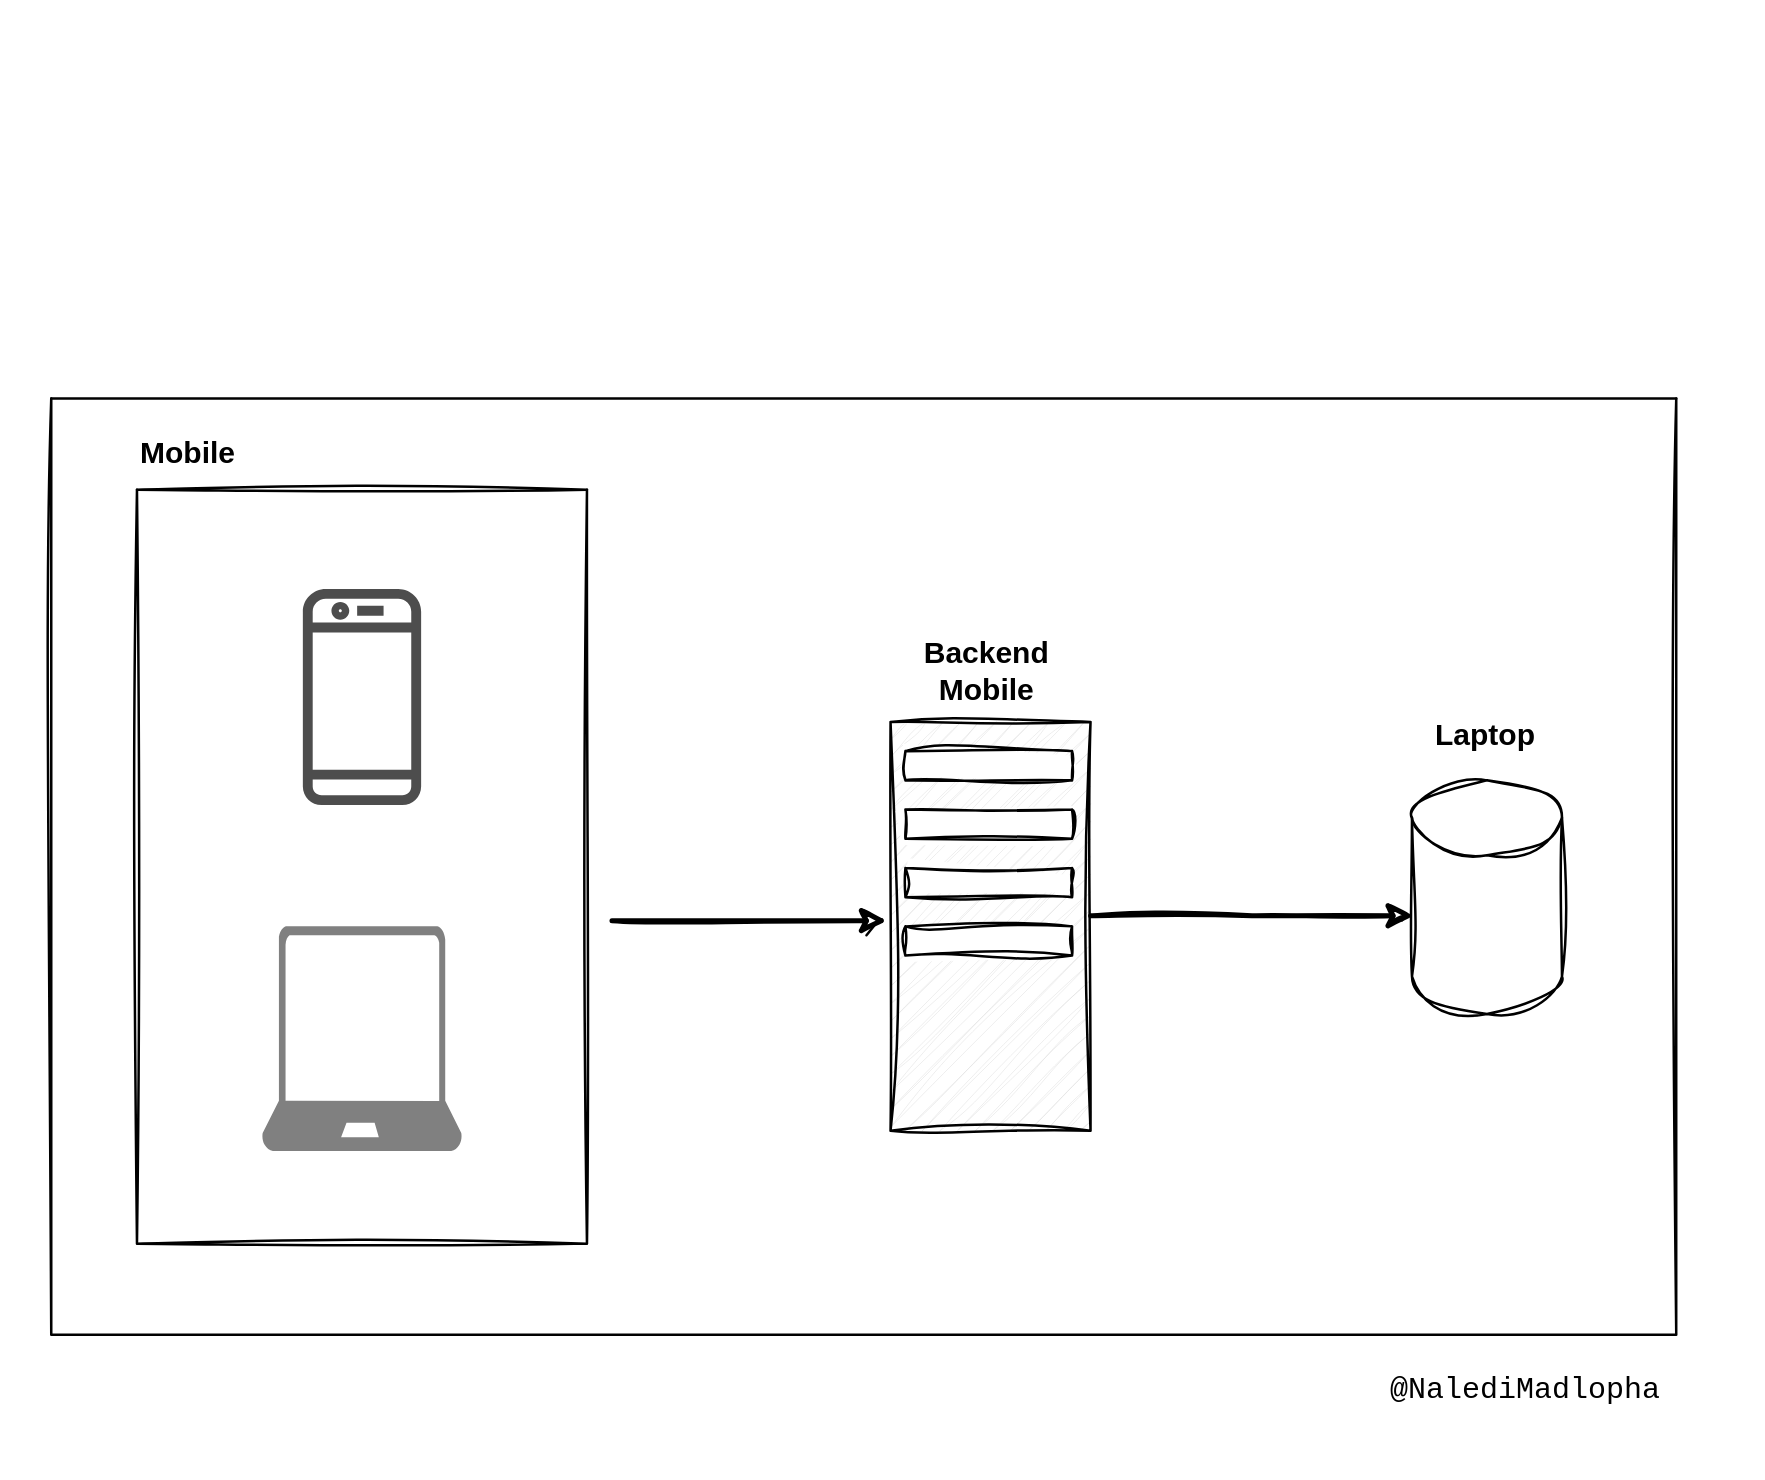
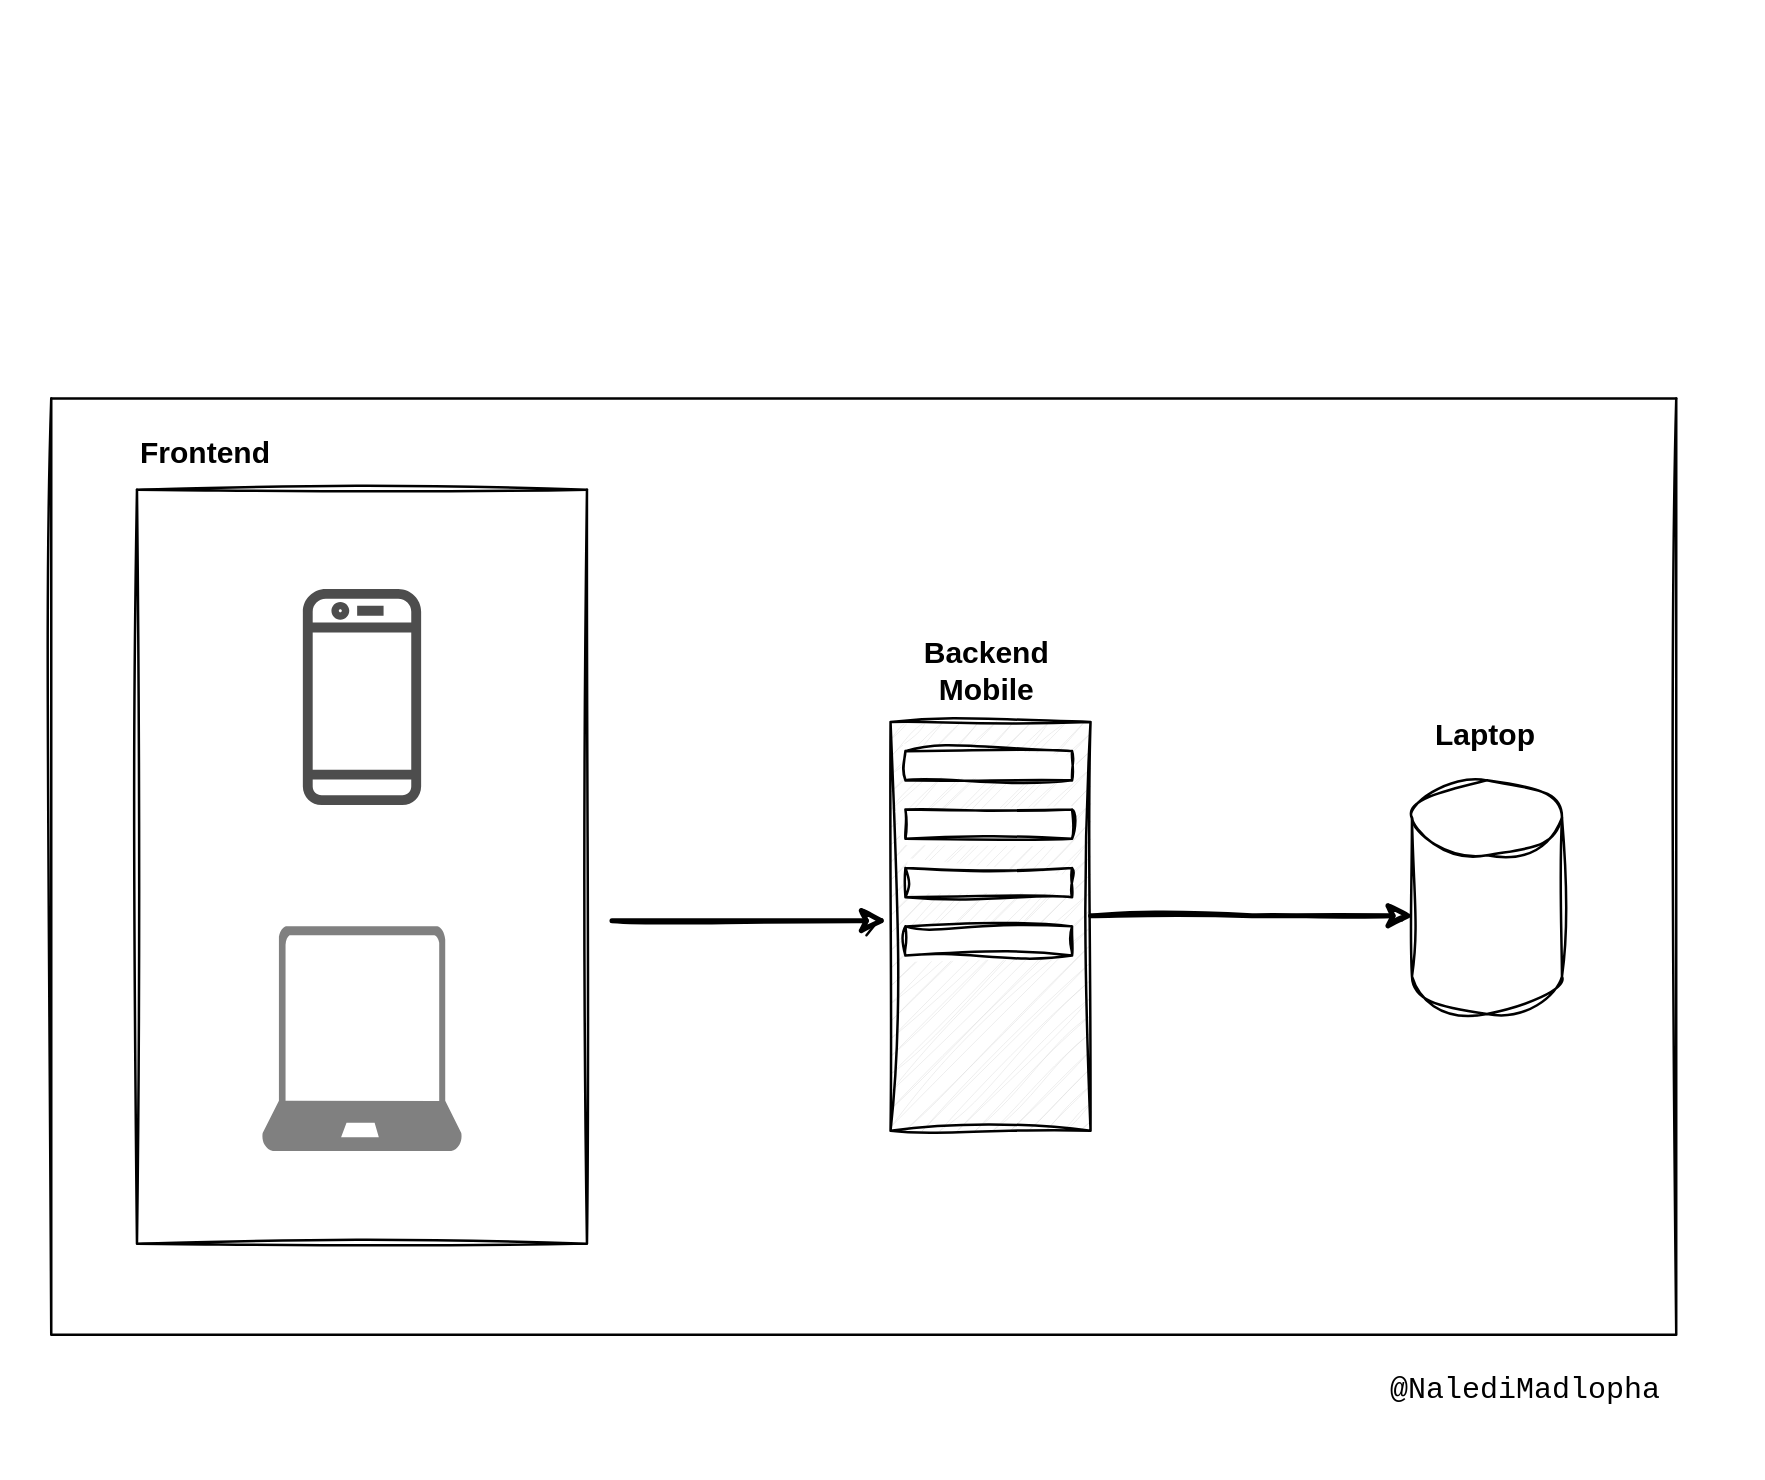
(184, 454) -> (208, 454)
